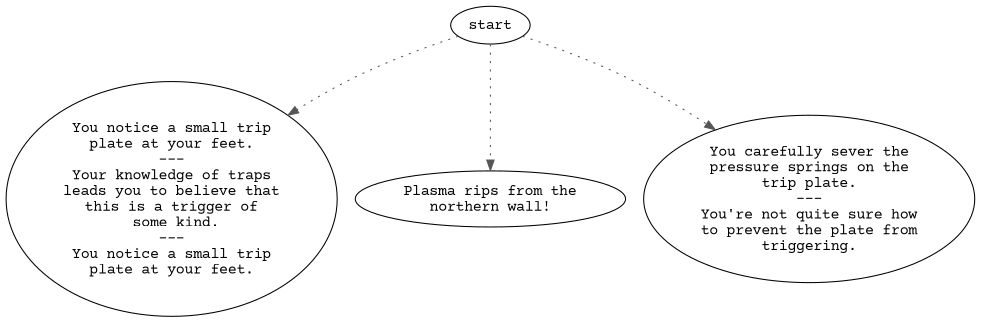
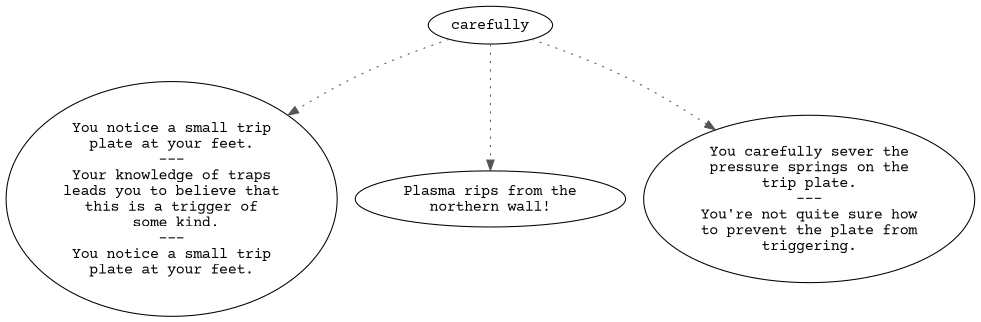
(490, 25) -> (490, 25)
